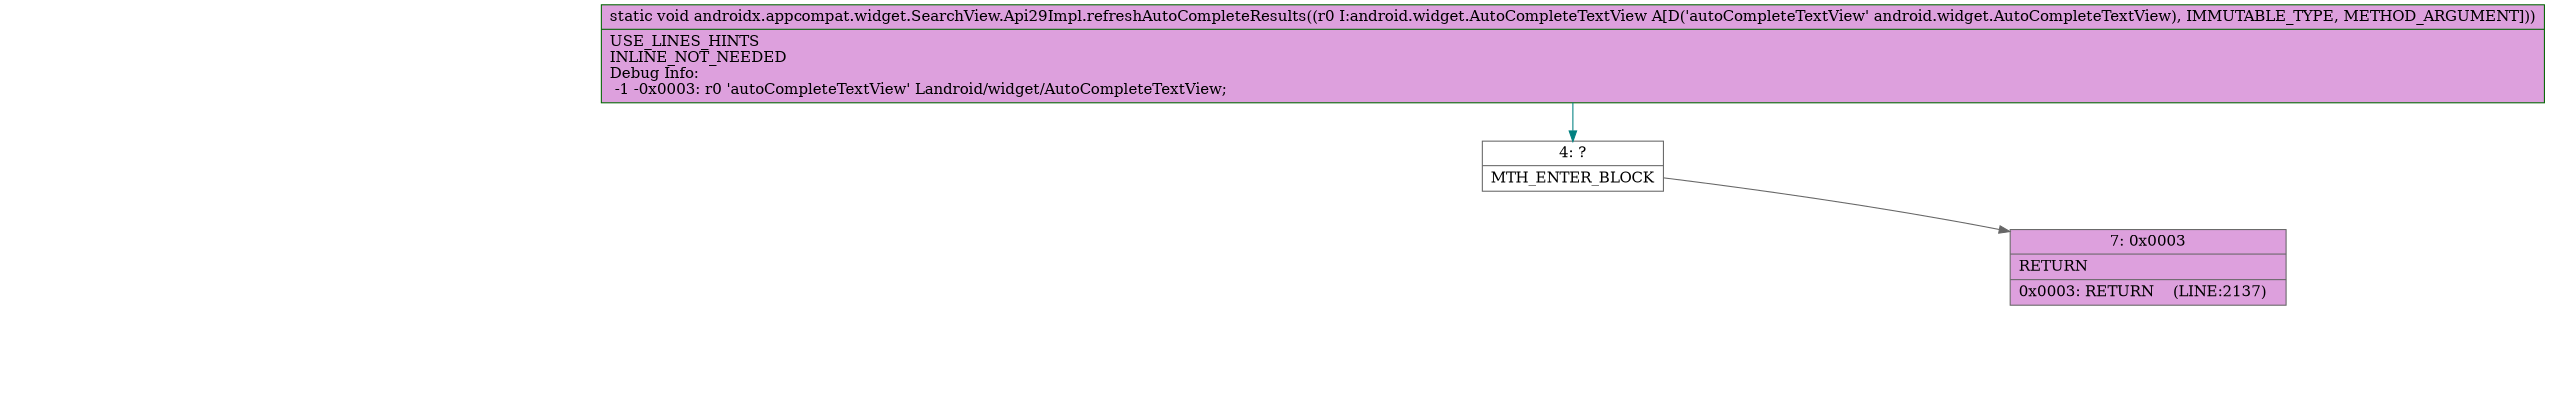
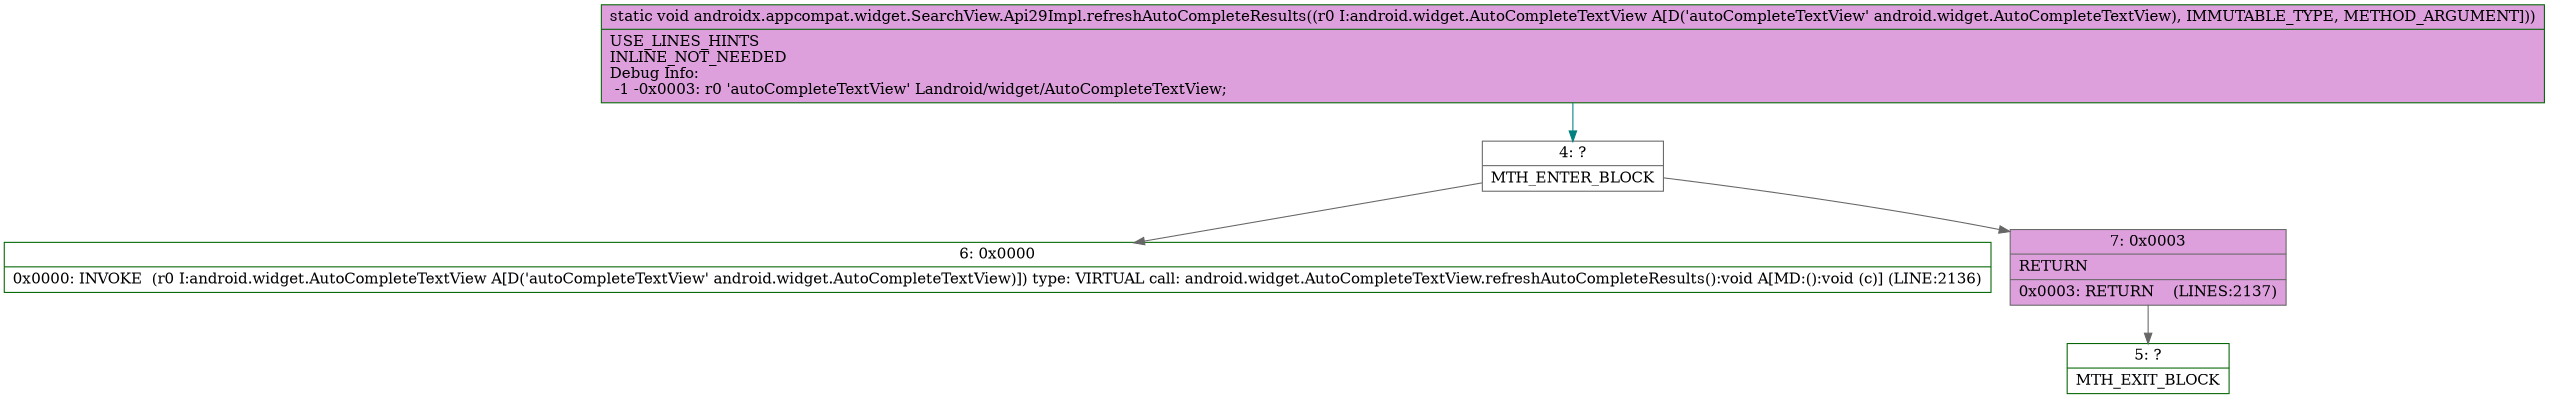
none -> (998, 267)
(2143, 292) -> (2148, 292)
none -> (2148, 369)
